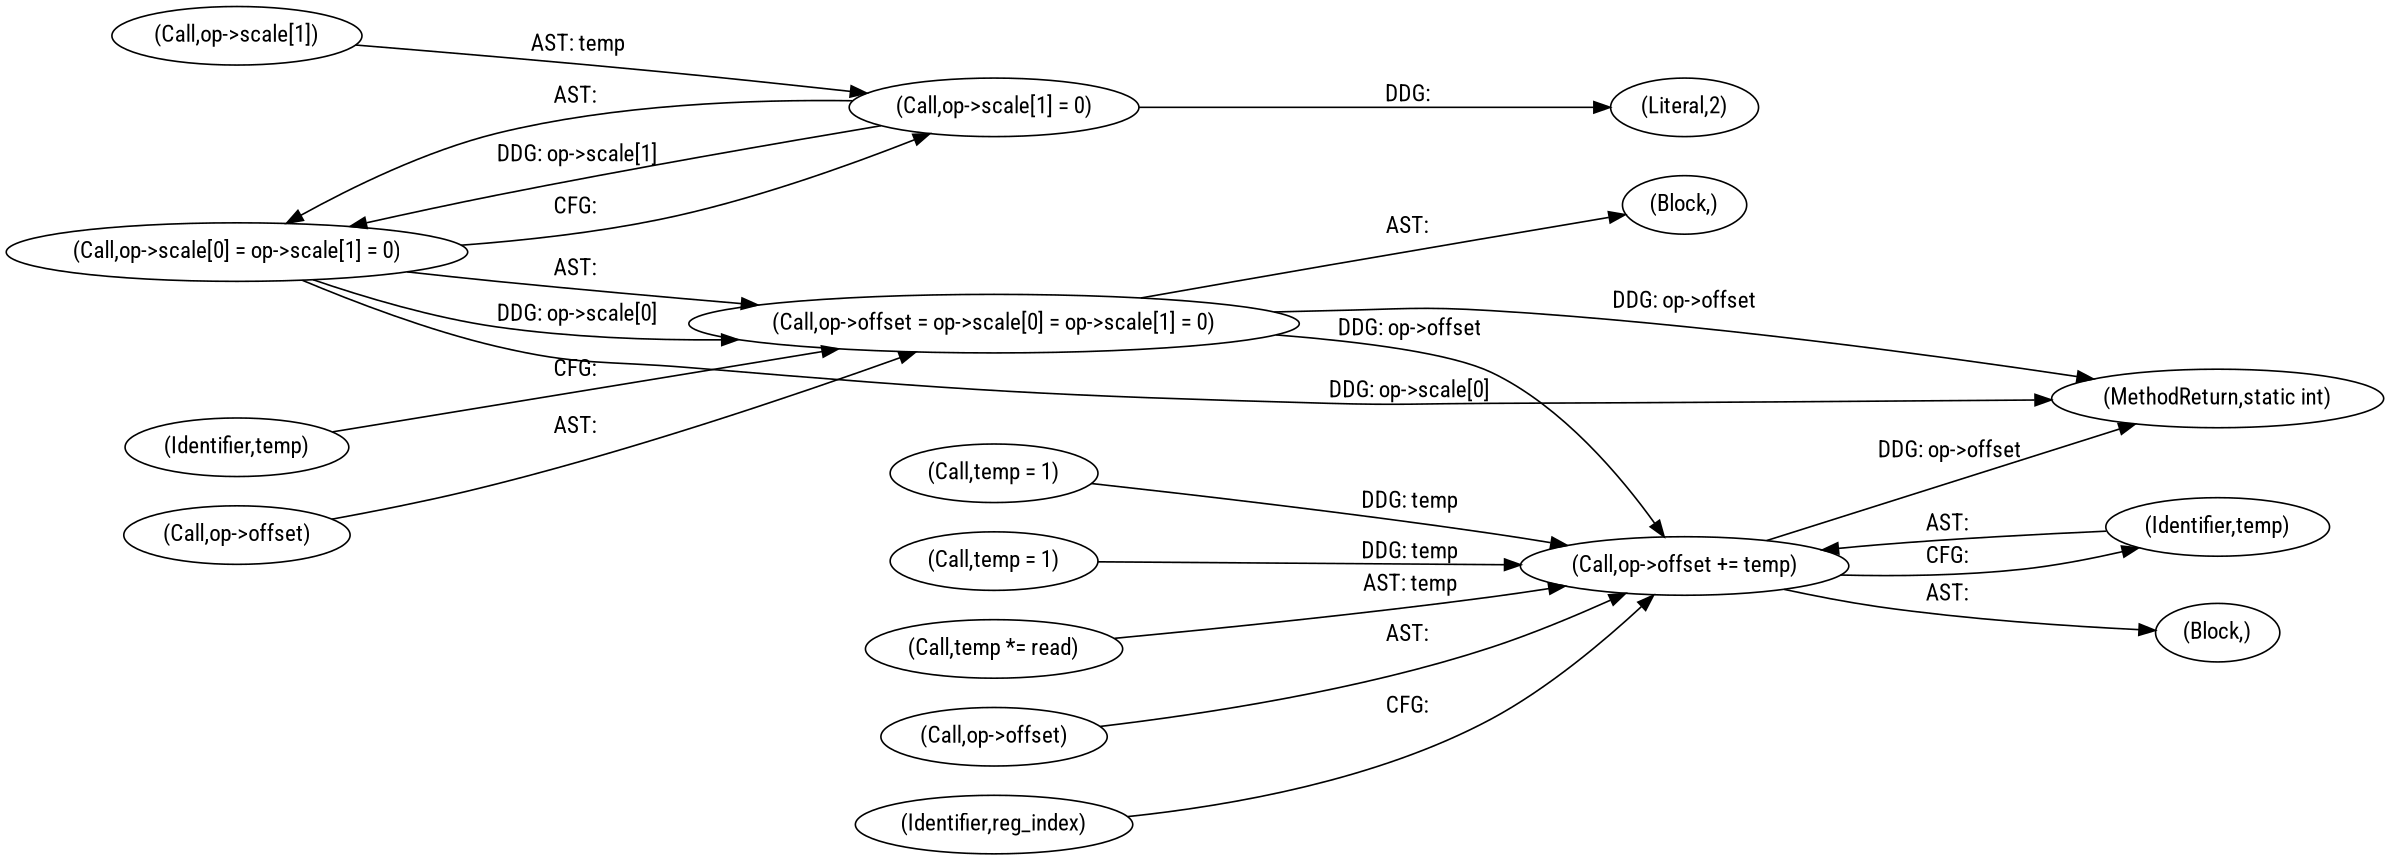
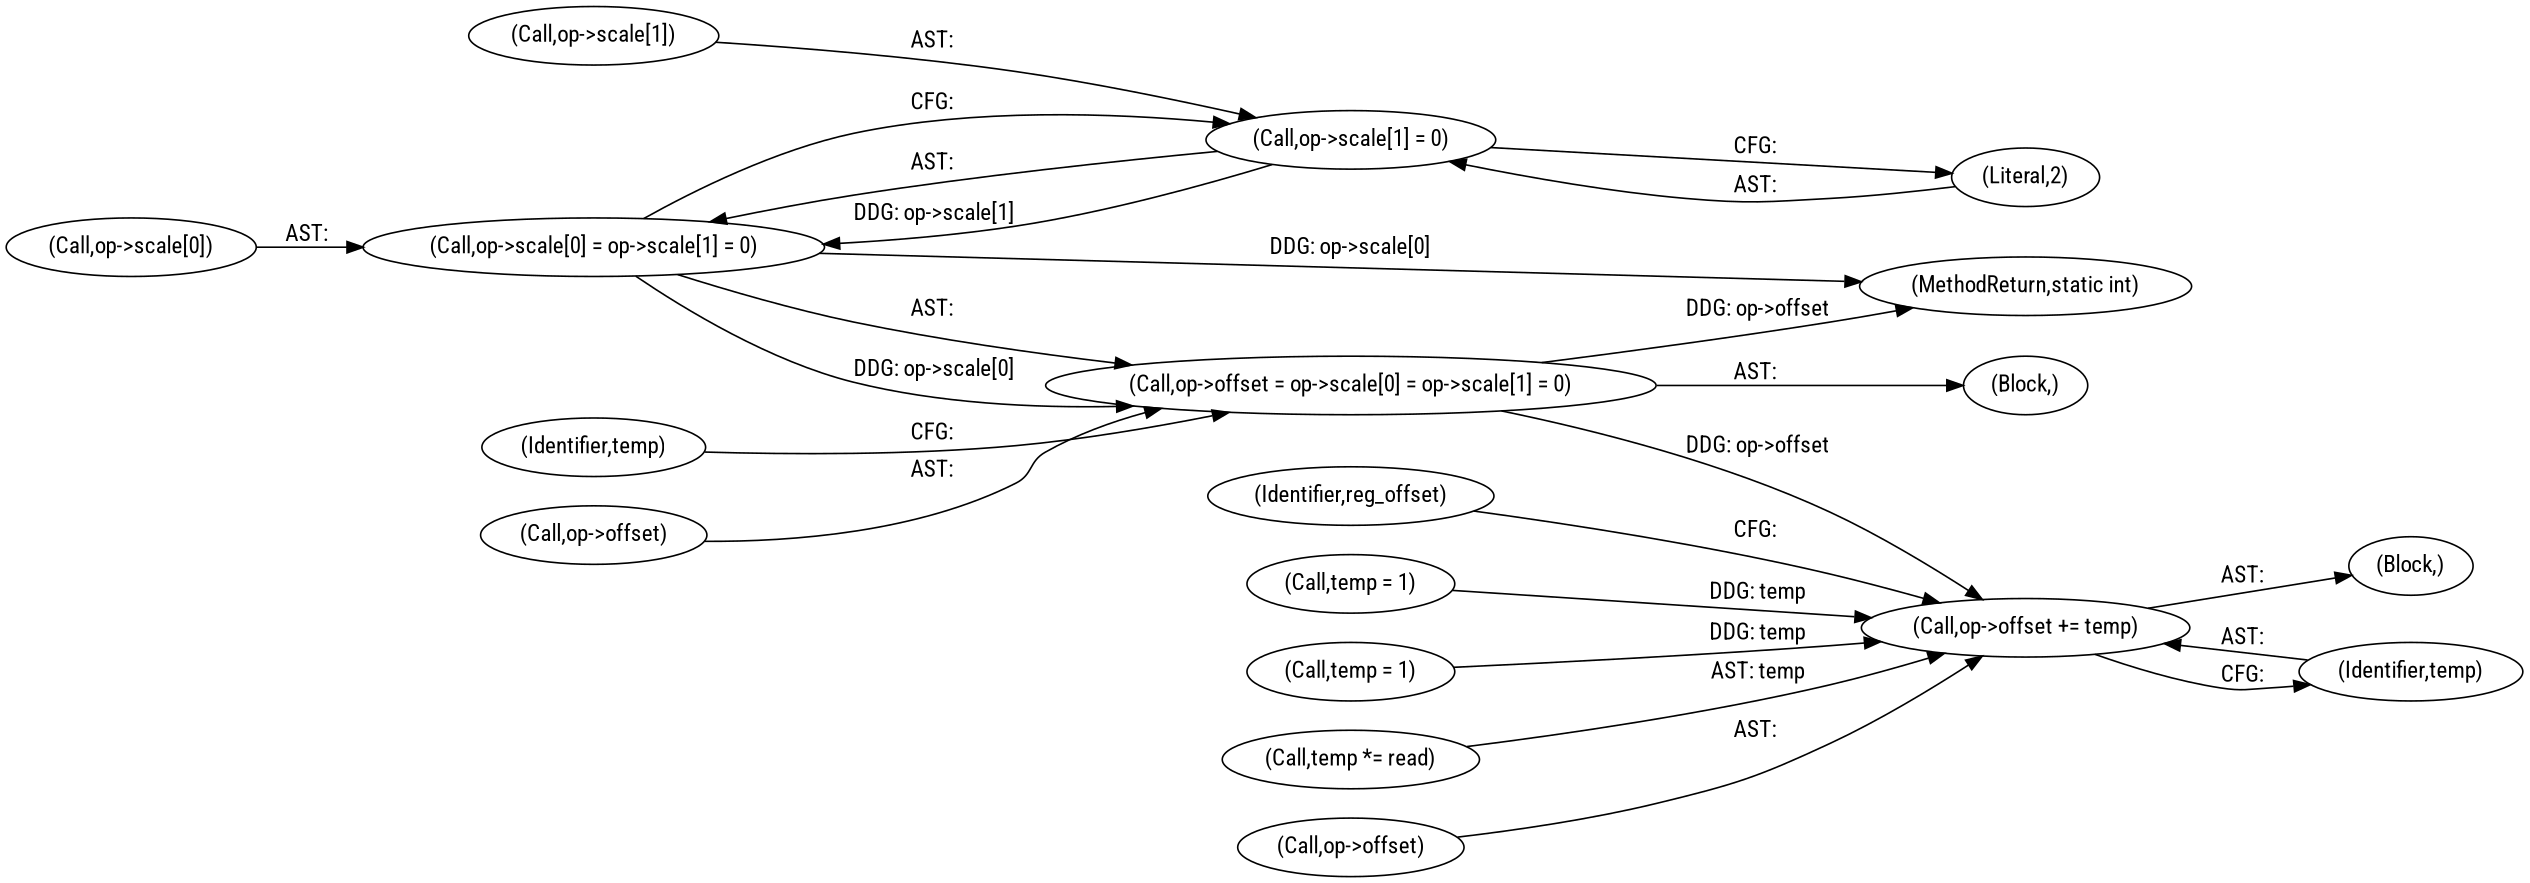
(578, 45) -> (935, 41)
(1410, 95) -> (1758, 147)
none -> (1709, 200)
none -> (131, 247)
(1943, 485) -> none
(994, 825) -> (1351, 496)
